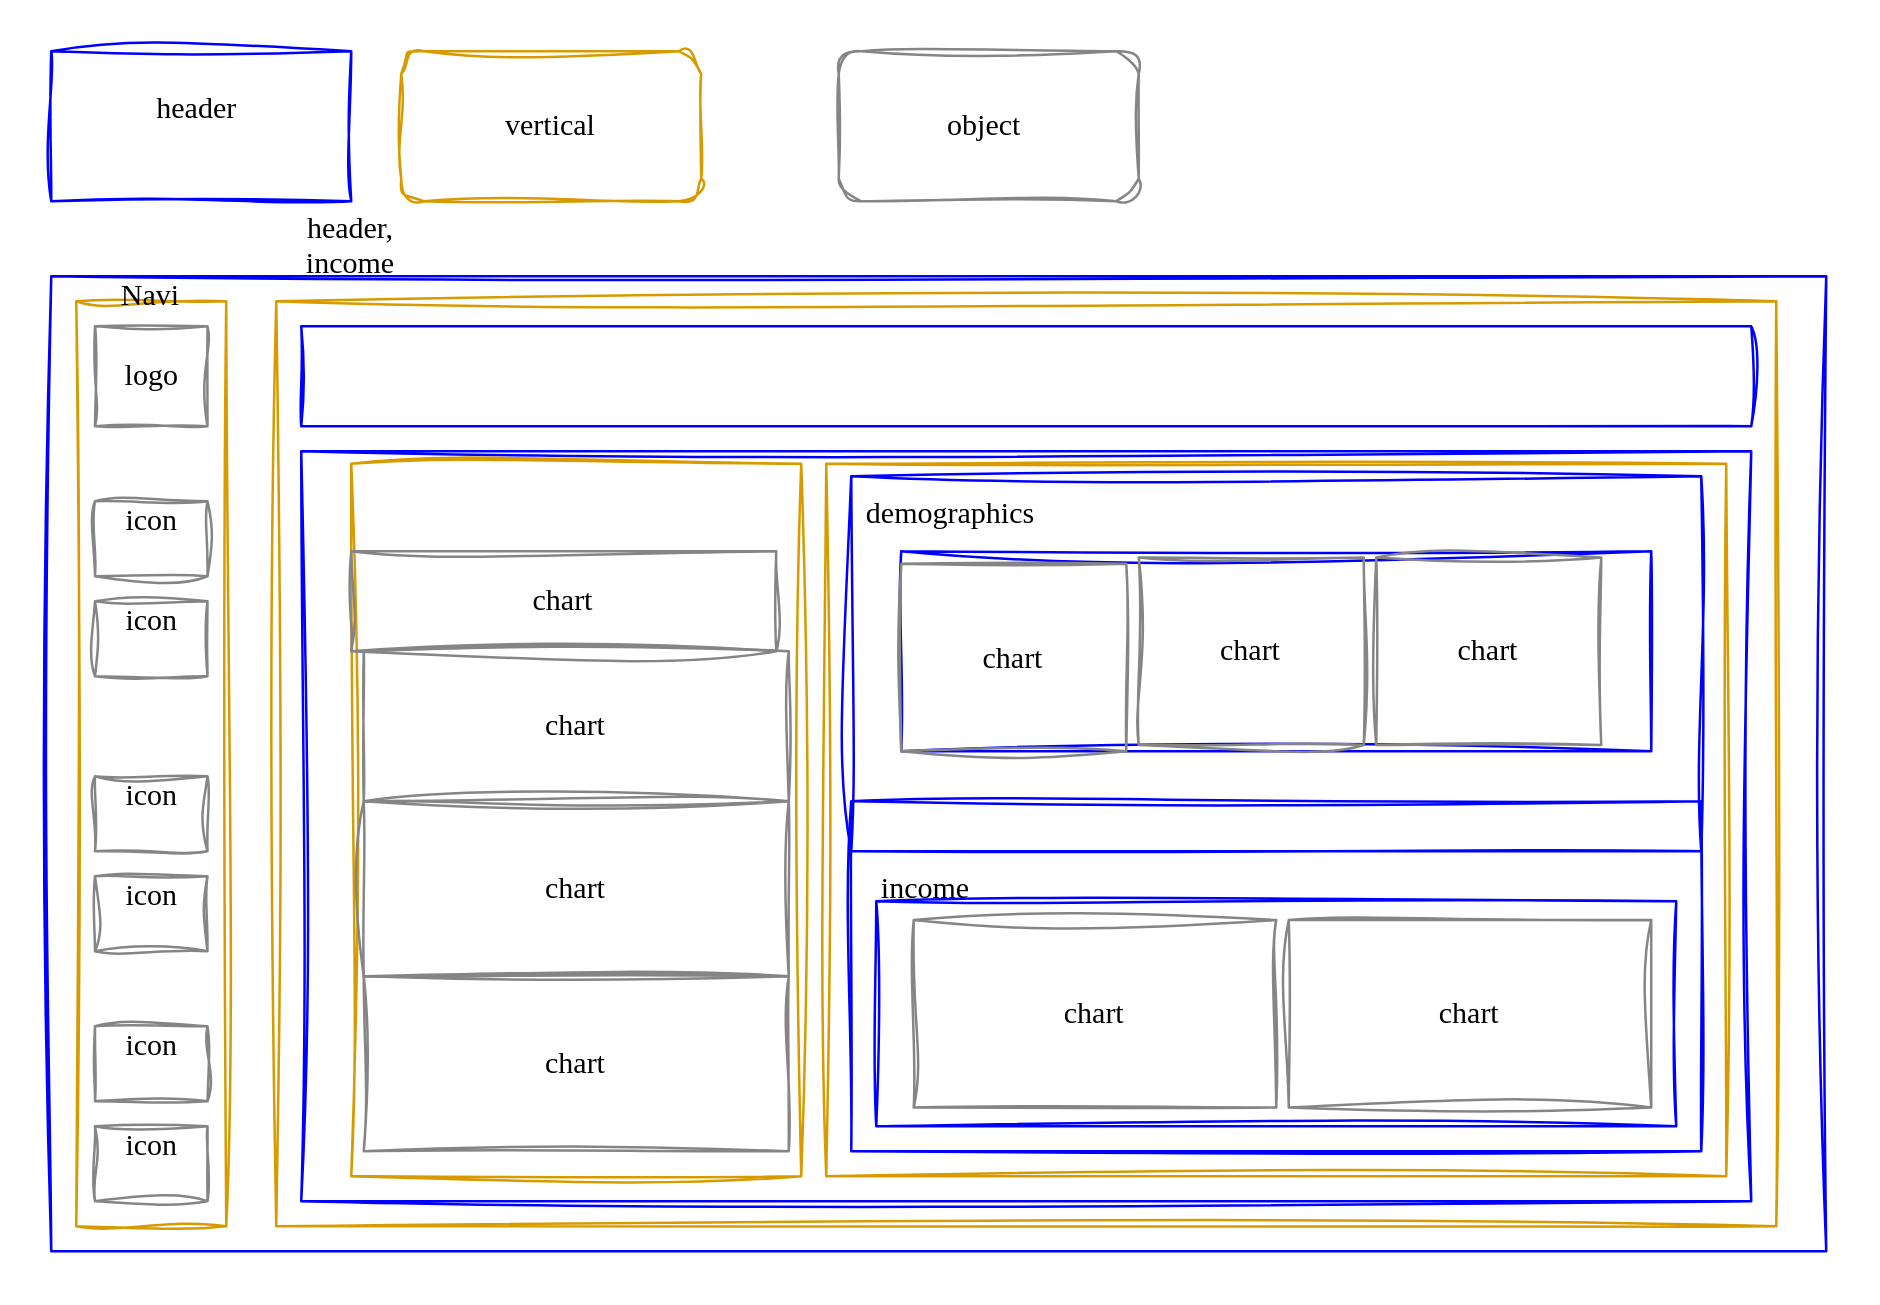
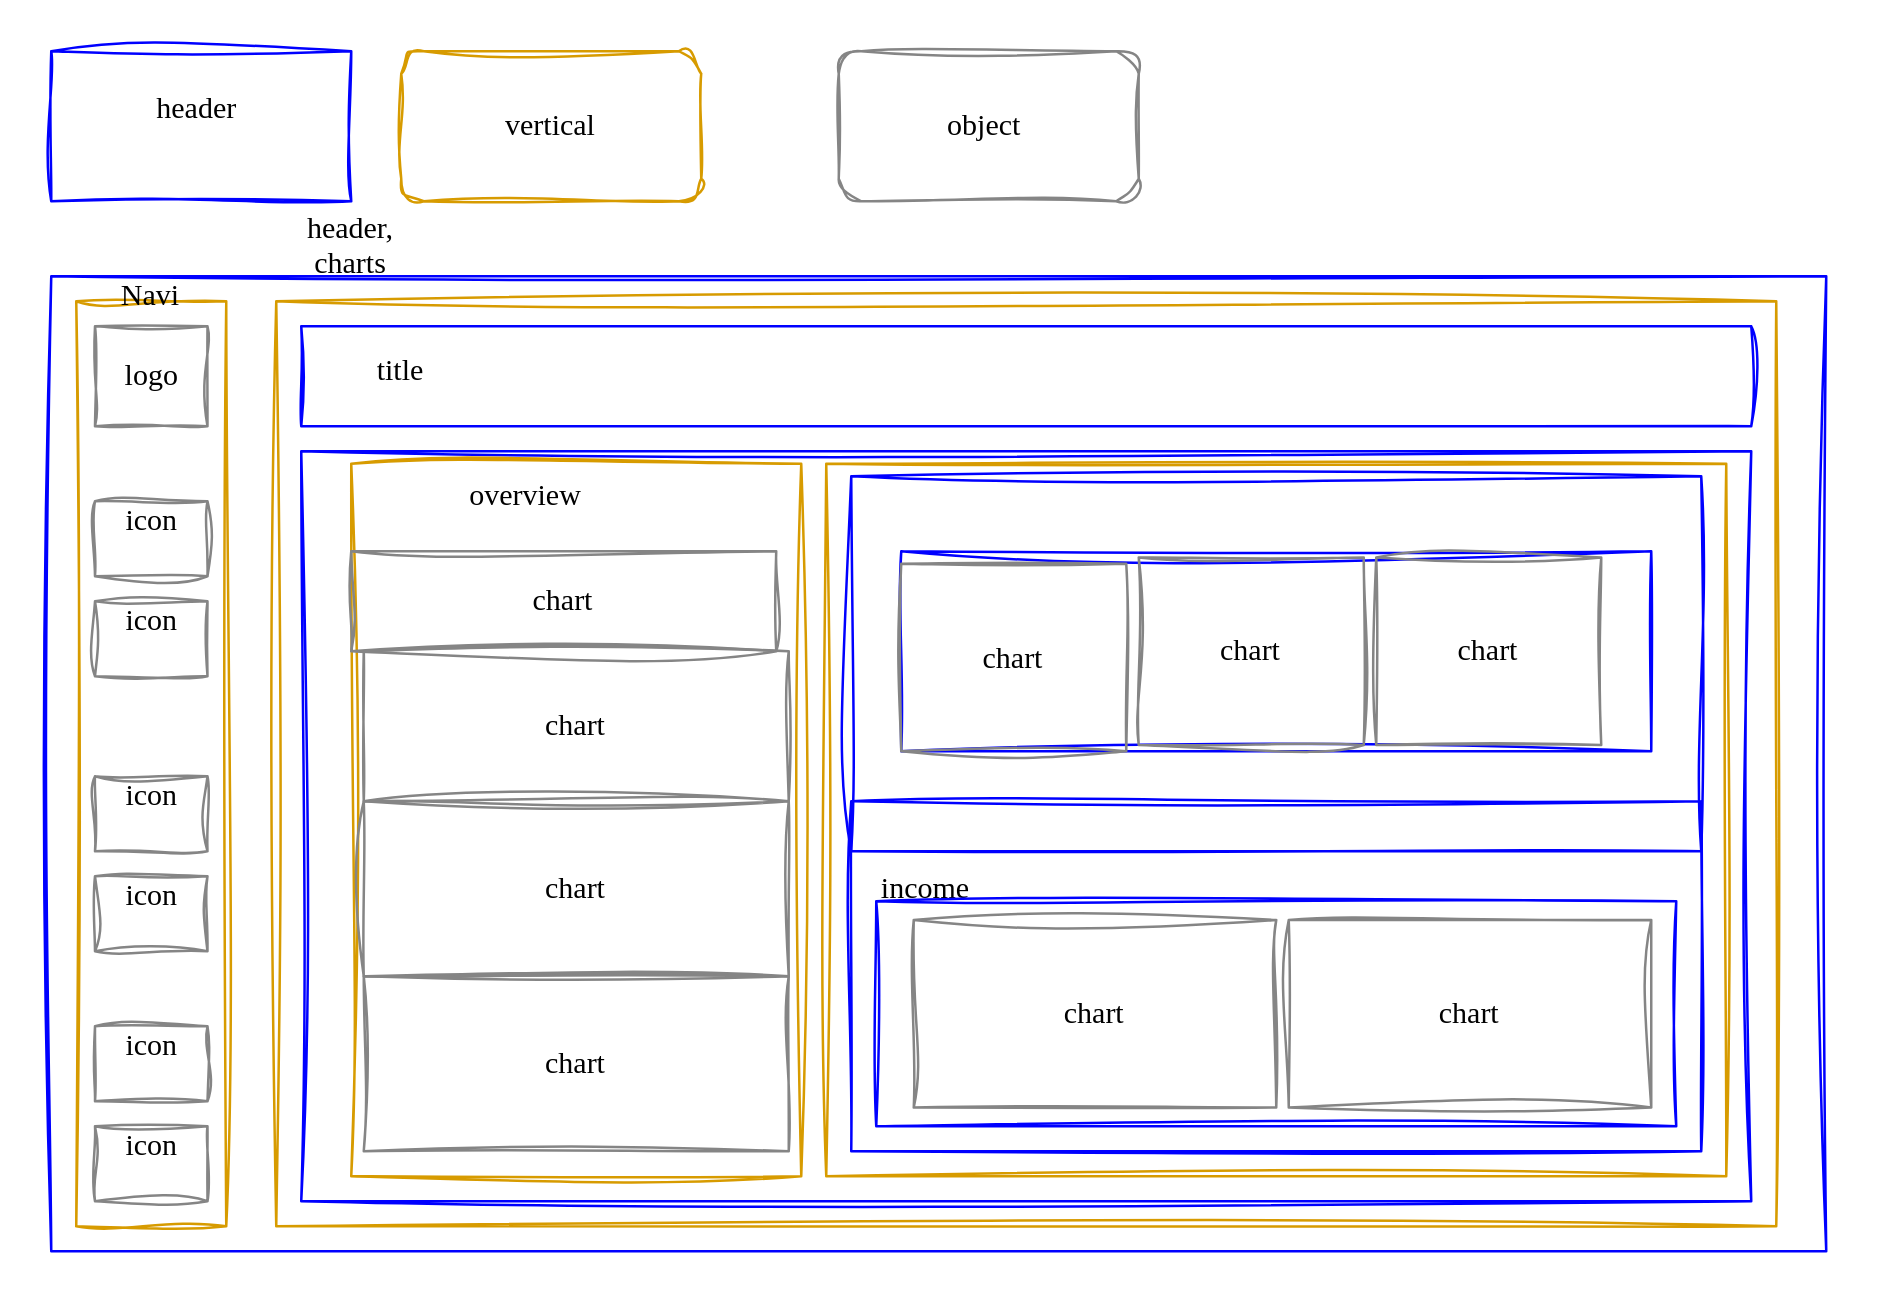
(351, 264) -> (351, 264)
none -> (401, 389)
none -> (526, 514)
(951, 514) -> none
